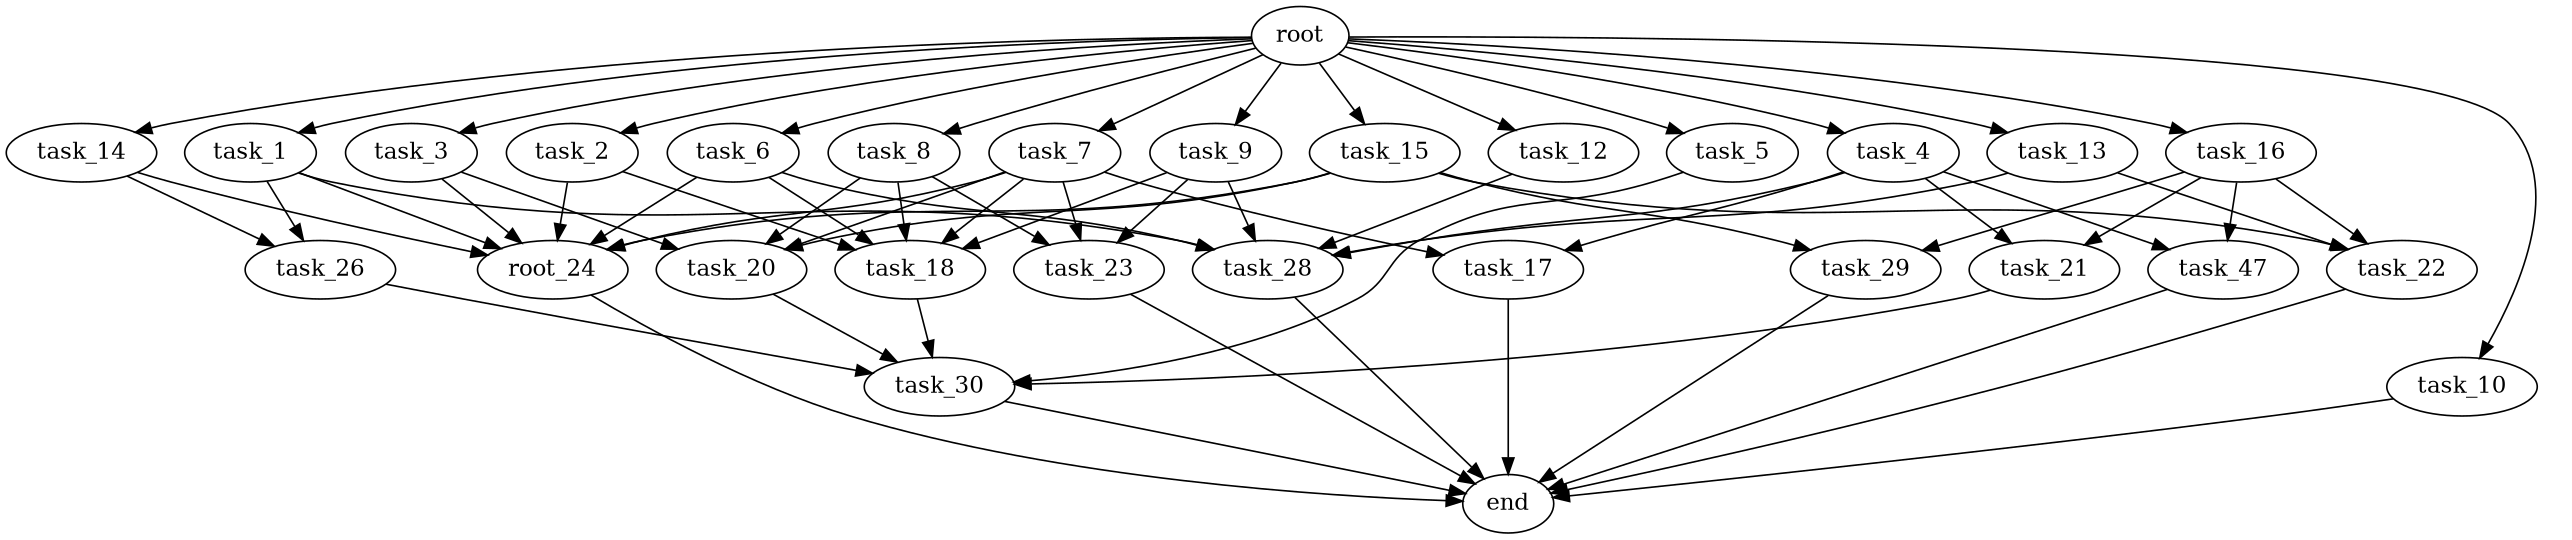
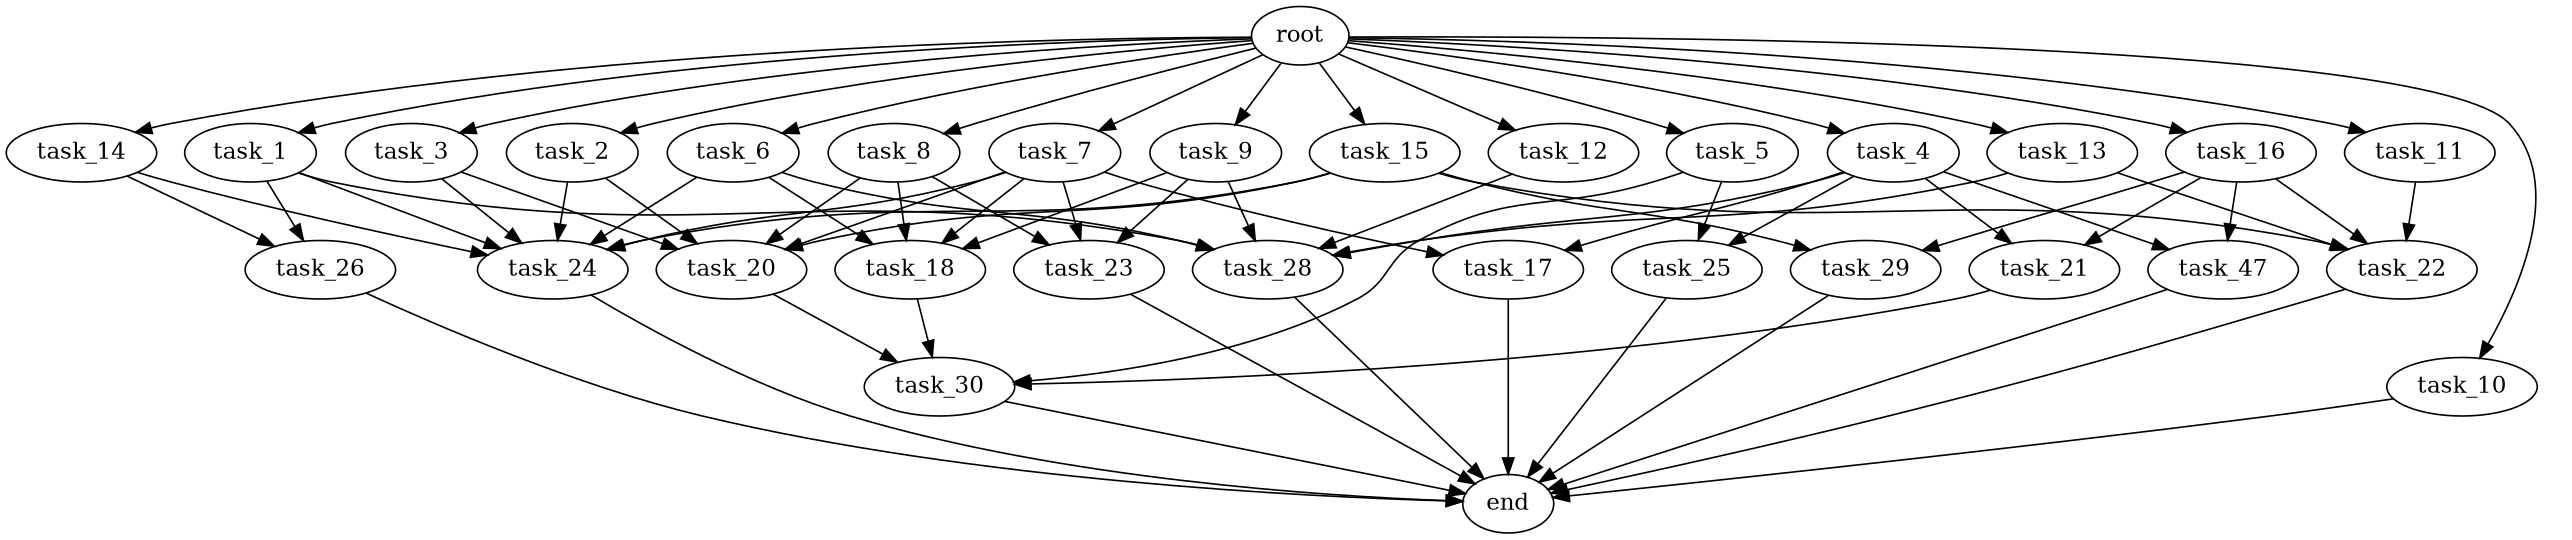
none -> (2420, 153)
(715, 203) -> (637, 201)
(553, 270) -> (553, 270)
none -> (1687, 270)
(621, 328) -> (894, 453)
